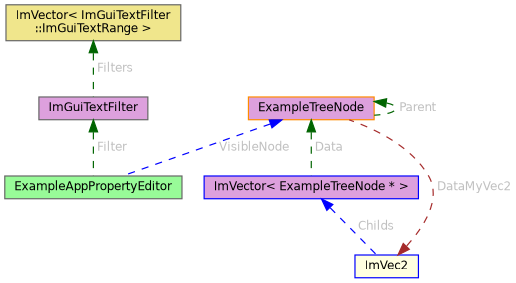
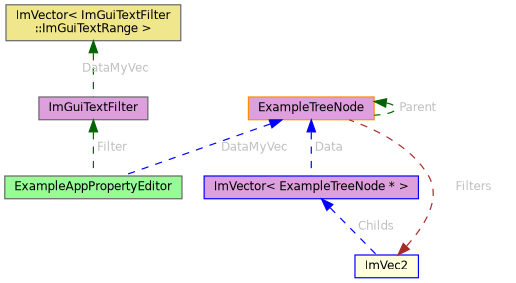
(114, 69) -> (114, 69)
(253, 148) -> (253, 148)
(311, 154) -> (311, 154)
(472, 187) -> (472, 187)
